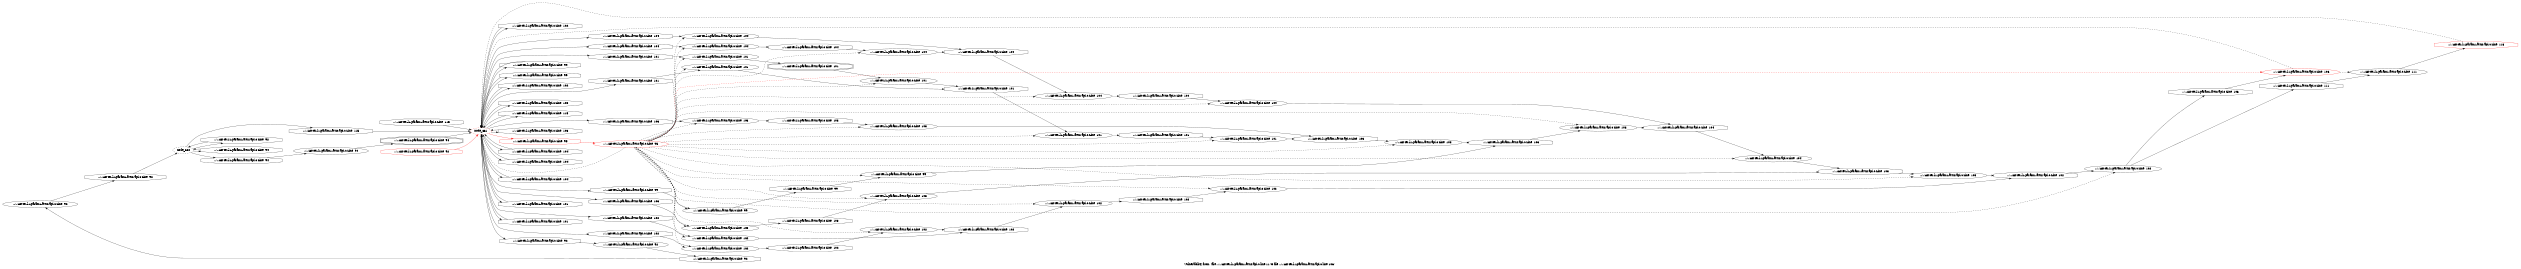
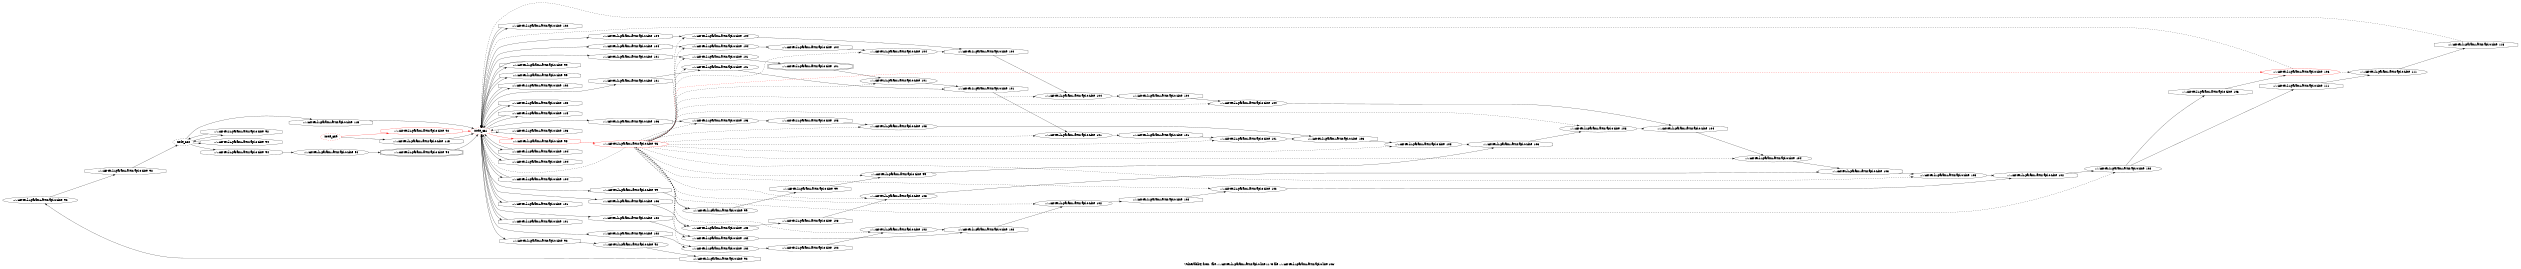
(2476, 45) -> (2476, 45)
none -> (331, 137)
